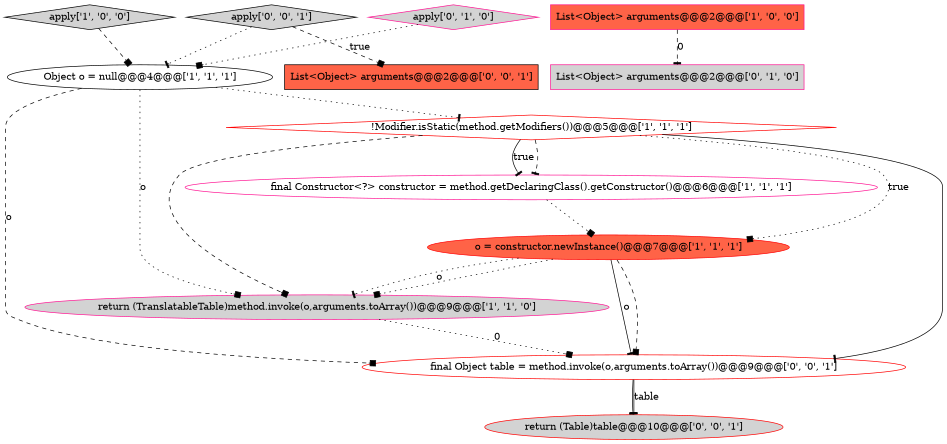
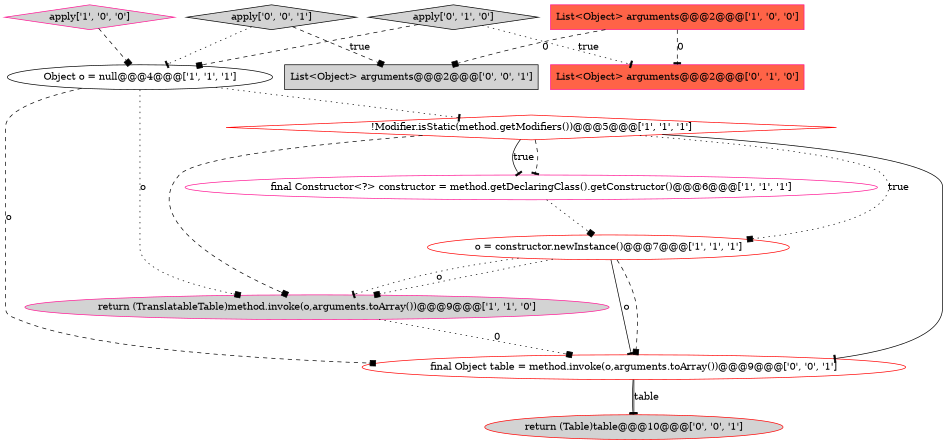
(90, 17) -> (90, 17)
(453, 17) -> (453, 17)
none -> (532, 44)
(311, 45) -> (311, 45)
none -> (556, 45)
(411, 77) -> (411, 77)
(677, 77) -> (677, 77)
(608, 247) -> (608, 247)
